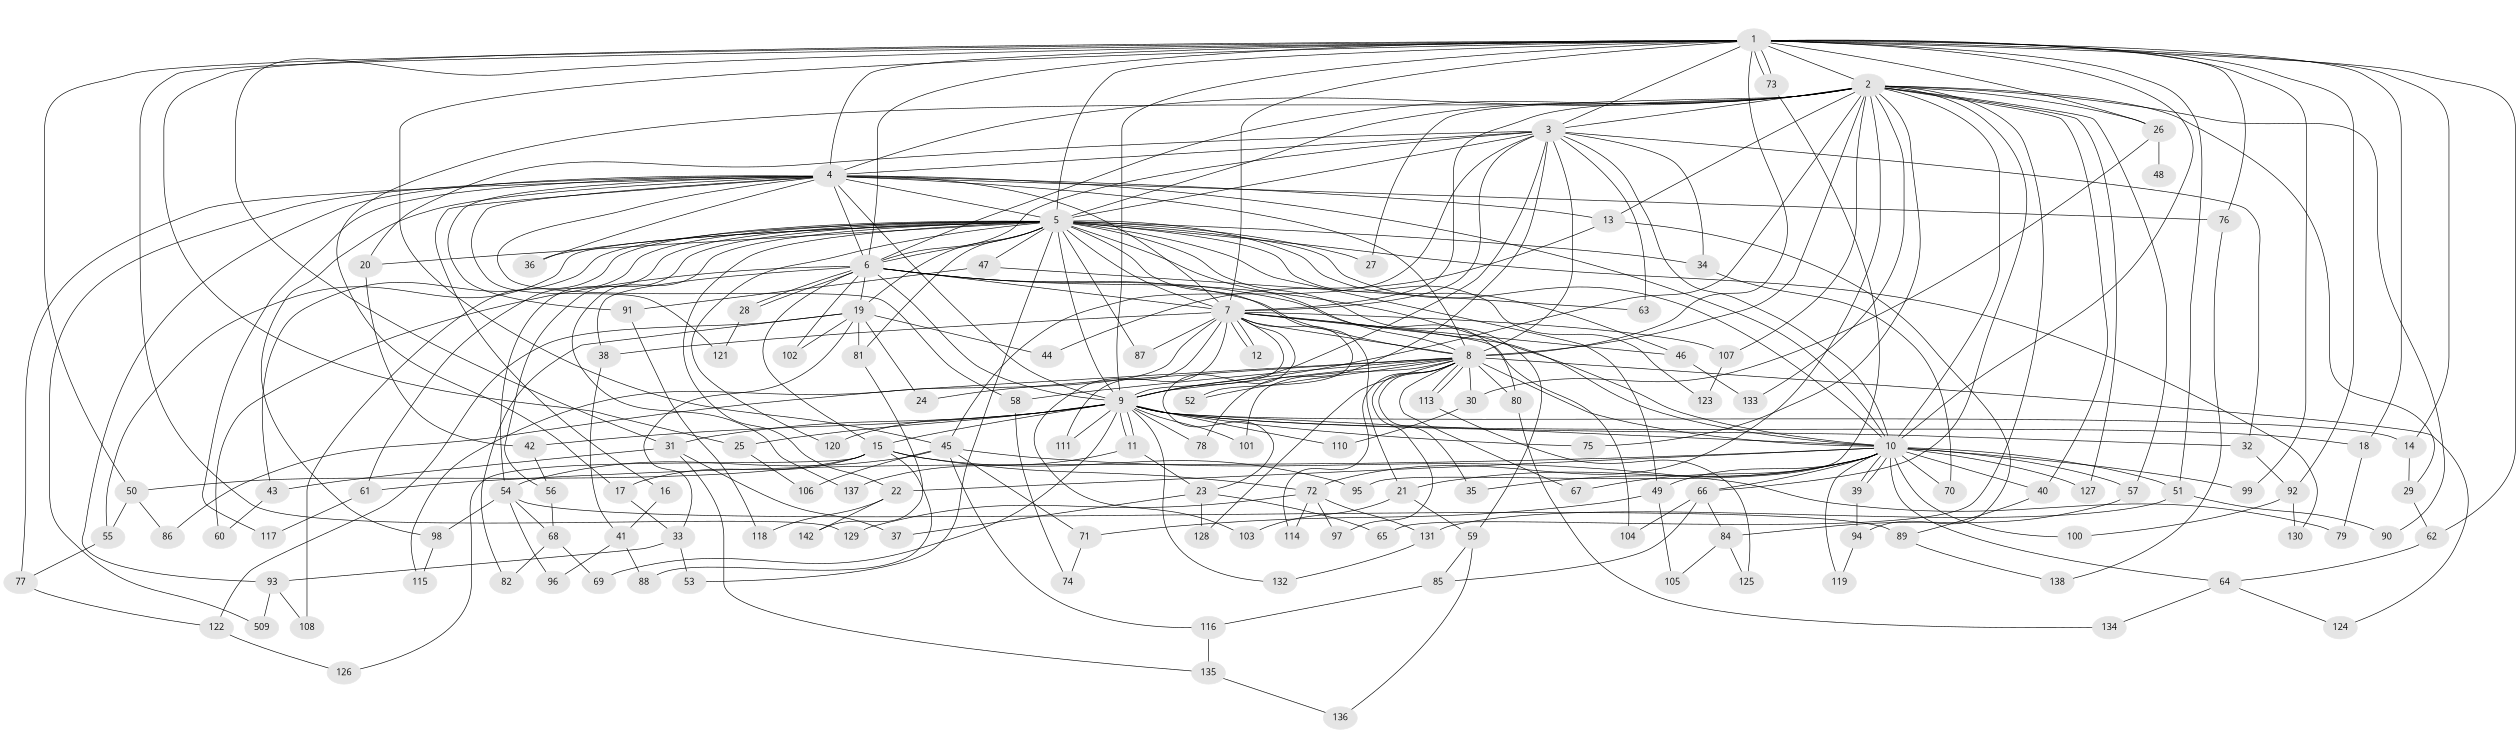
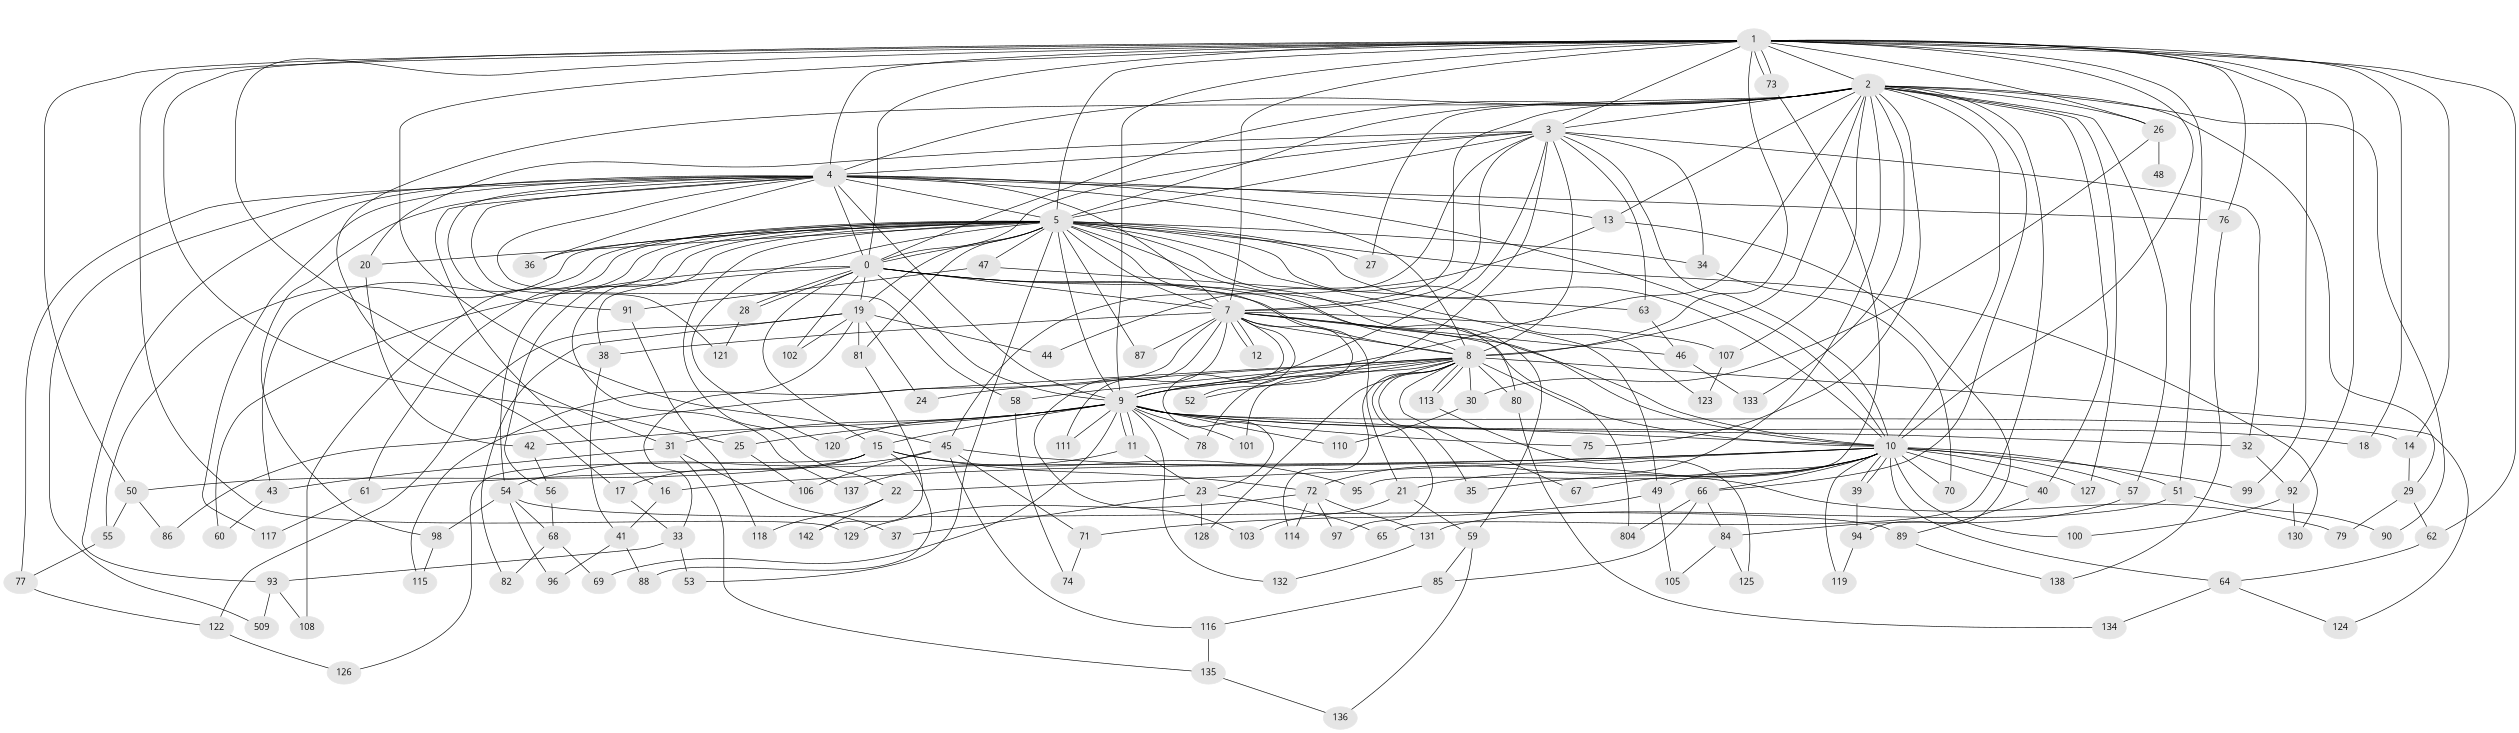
(867, 266) -> (867, 266)
(1338, 281) -> (1663, 334)
none -> (1278, 465)
(2353, 492) -> (2375, 515)
(1628, 537) -> (1628, 537)
